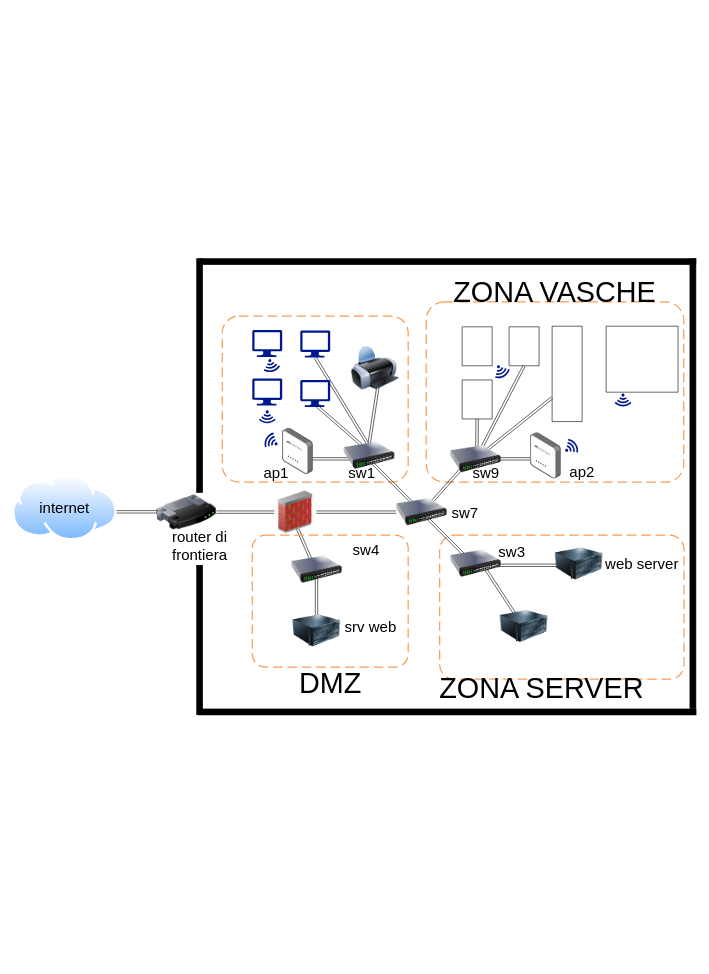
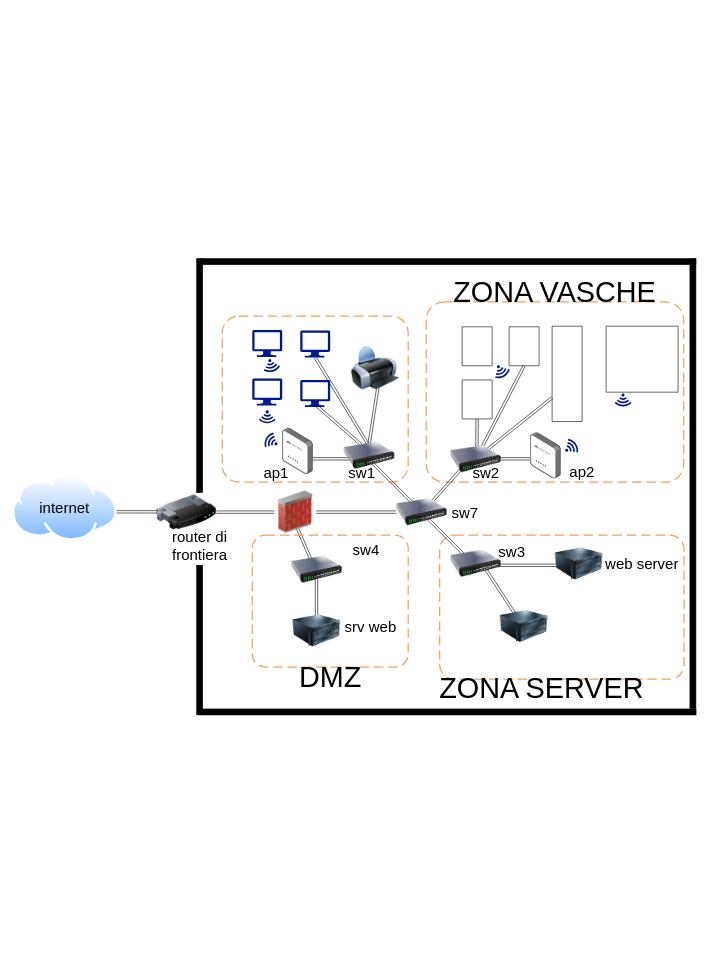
(486, 473) -> (486, 473)
(330, 683) -> (330, 677)
